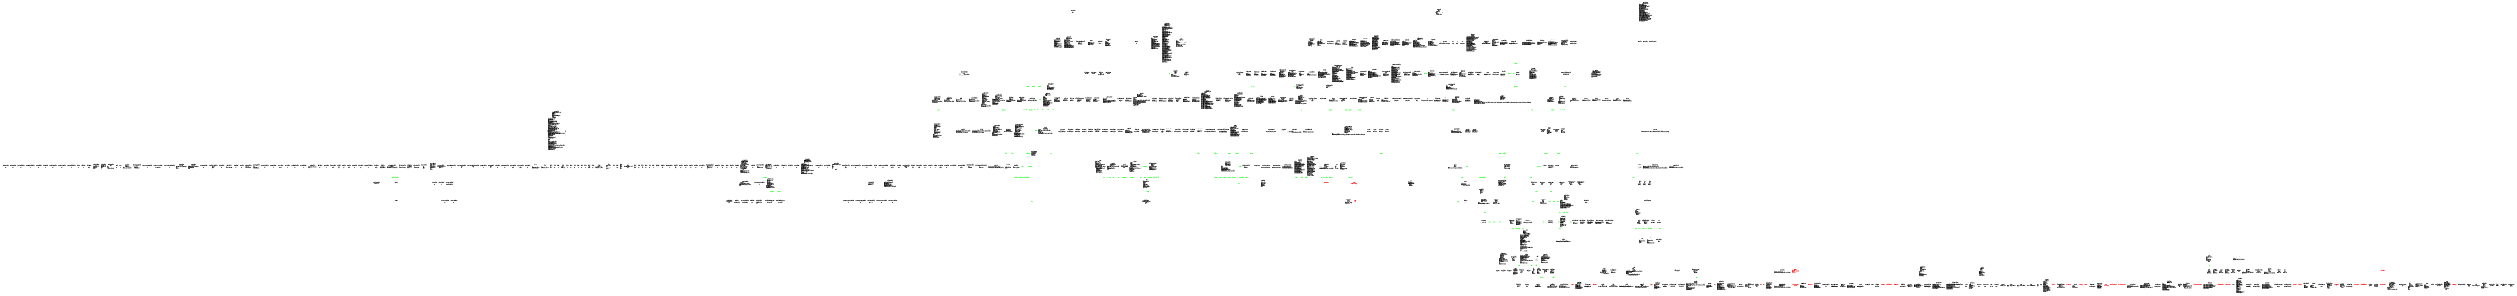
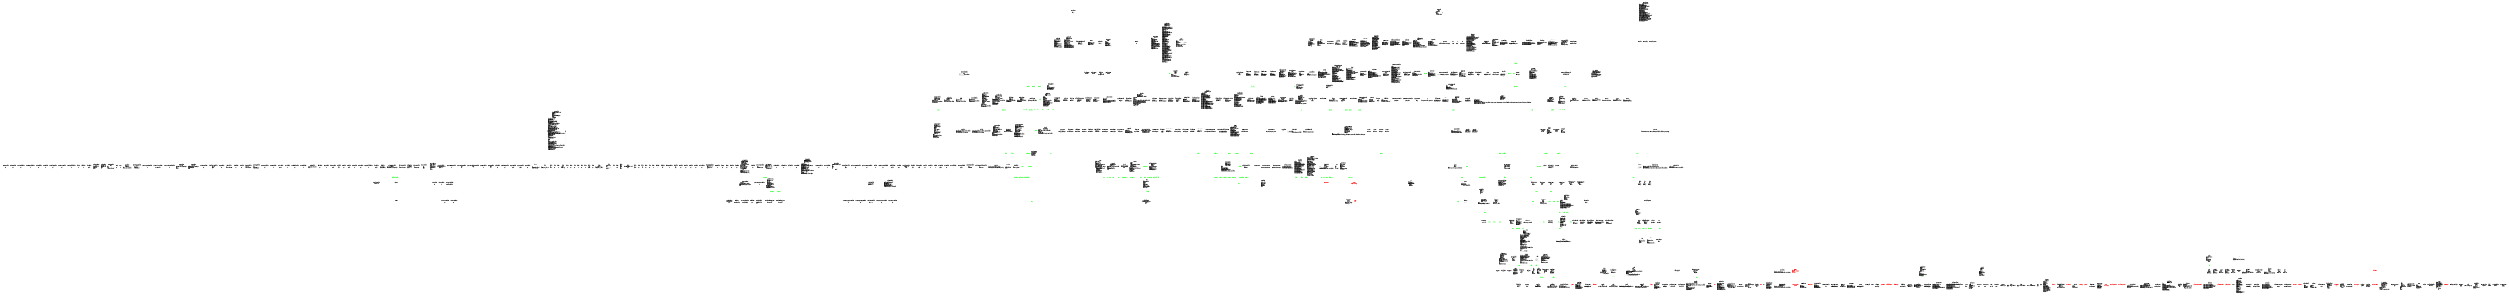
(2364, 286) -> none
